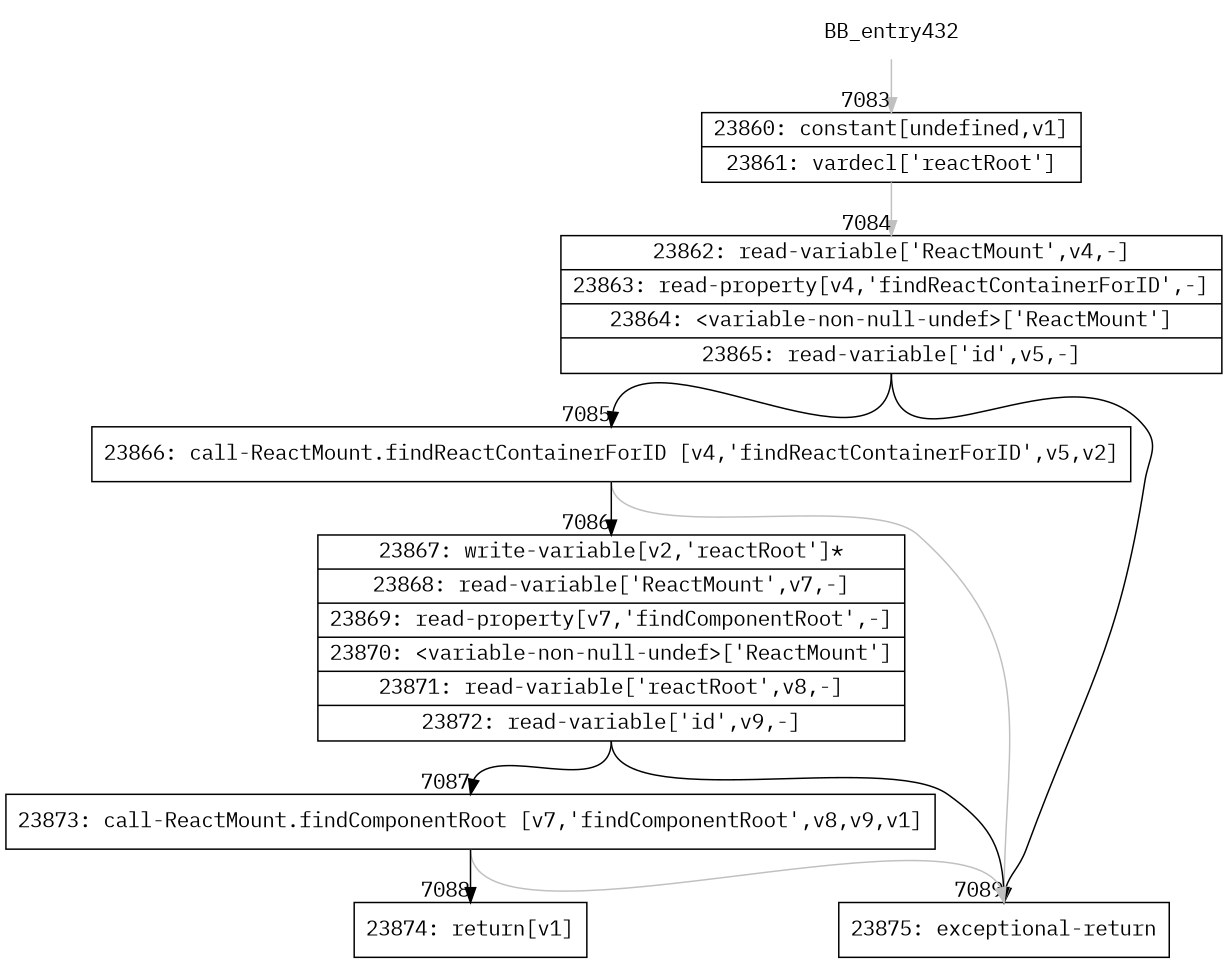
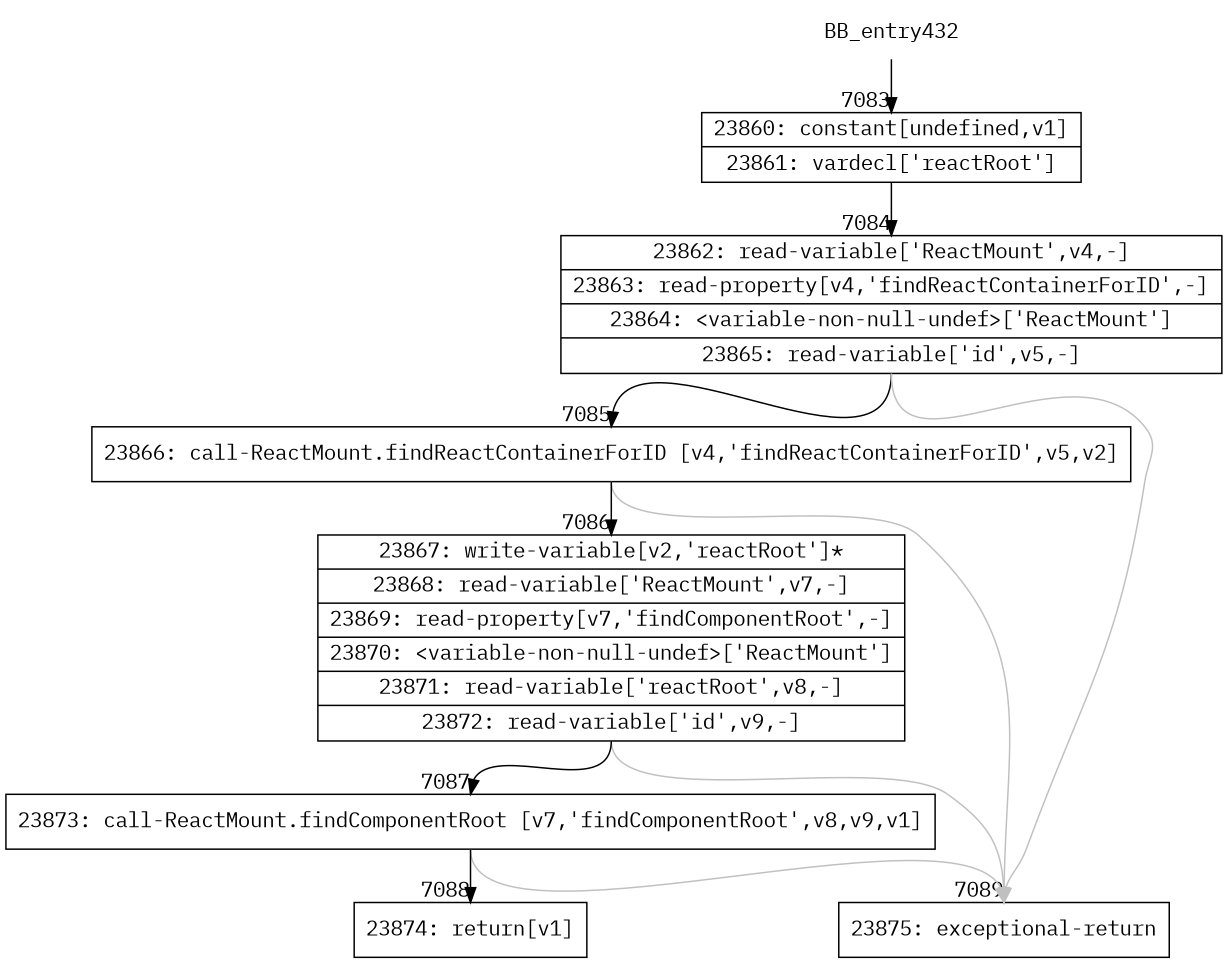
(891, 78) -> (891, 78)
(891, 201) -> (891, 201)
(1138, 522) -> (1138, 522)
(830, 778) -> (830, 778)
